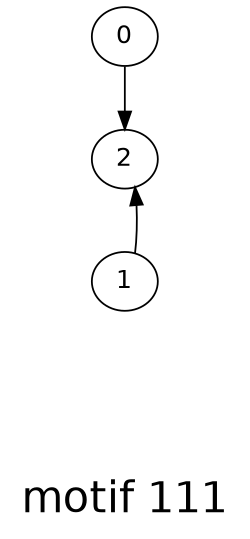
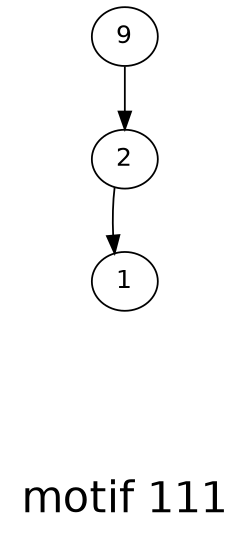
(125, 37) -> (125, 37)
(137, 229) -> (113, 211)
